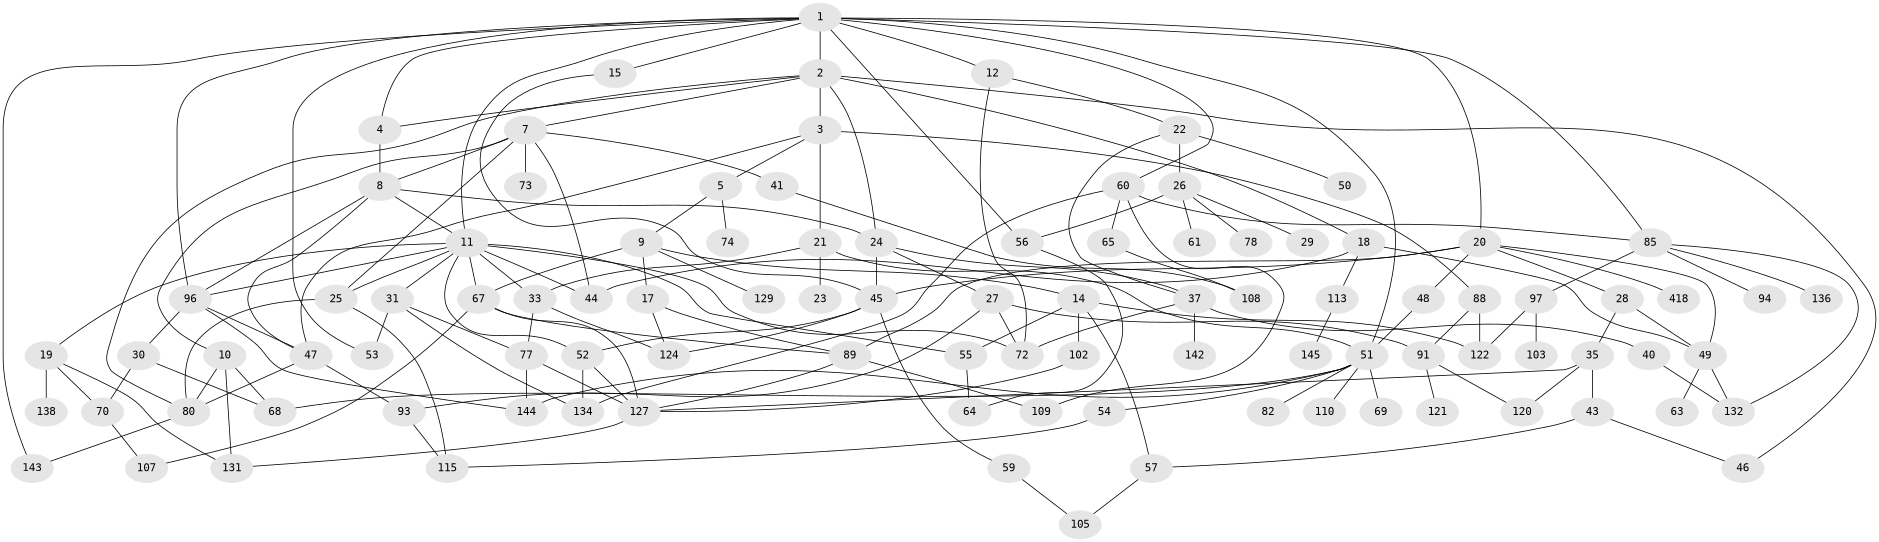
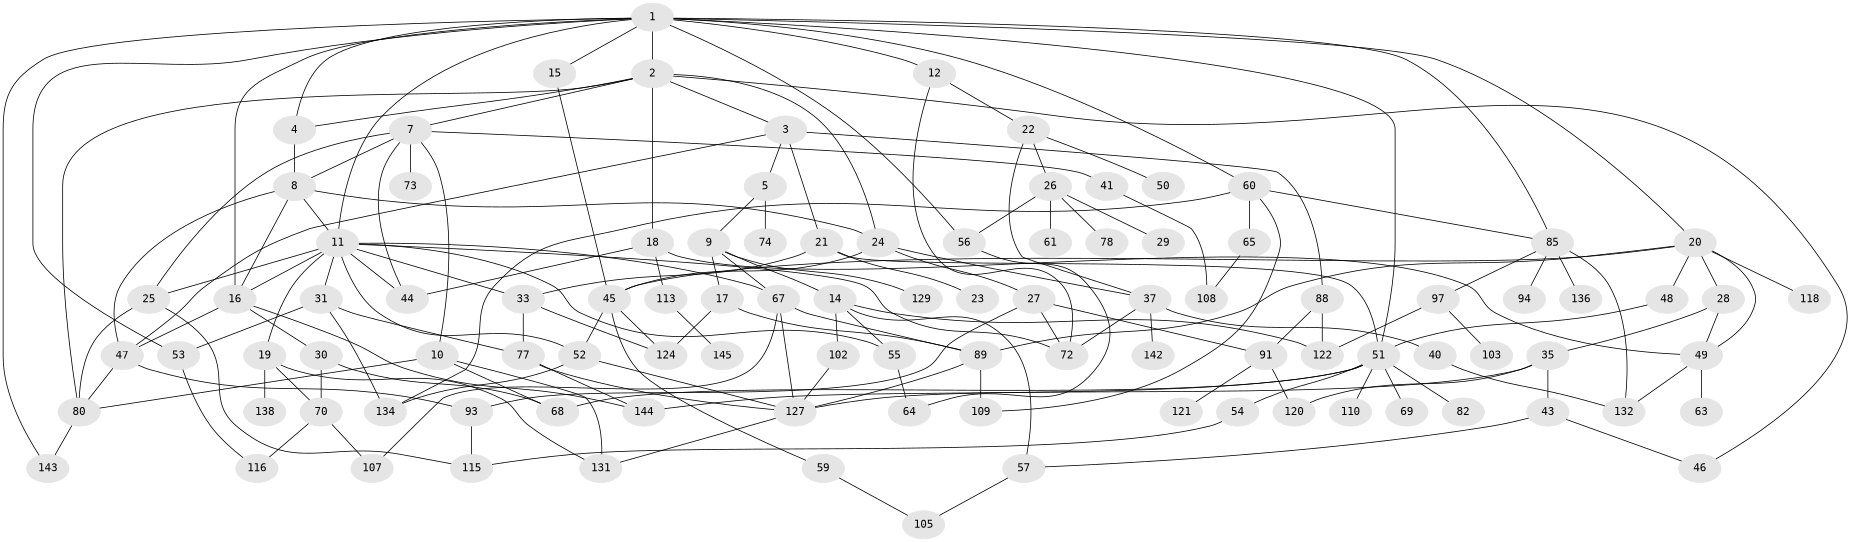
(190, 299) -> (235, 299)
(1679, 299) -> (1810, 299)
none -> (257, 468)
